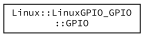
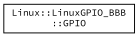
(72, 19) -> (69, 19)
